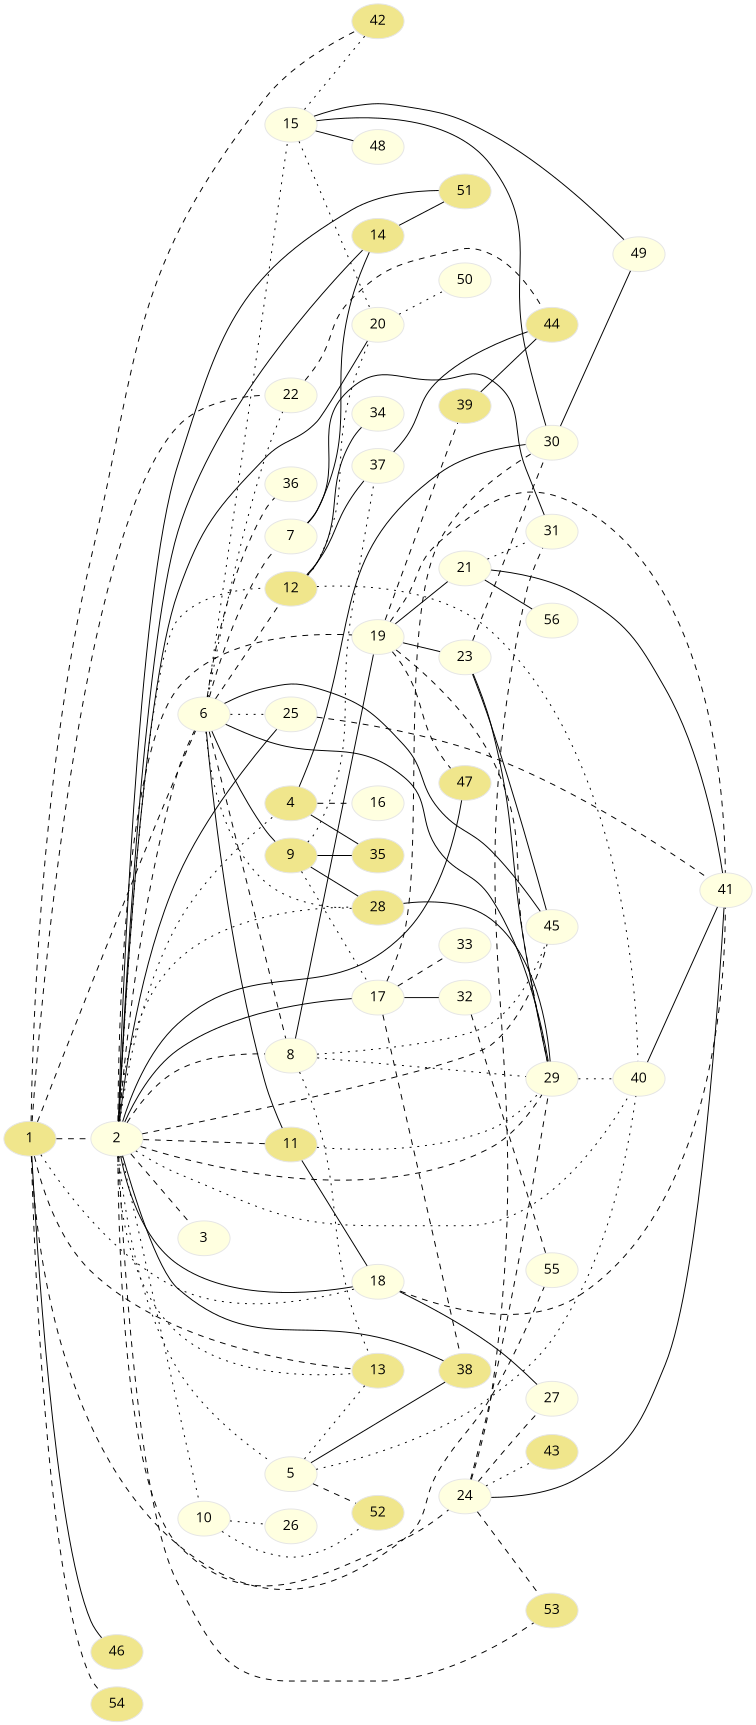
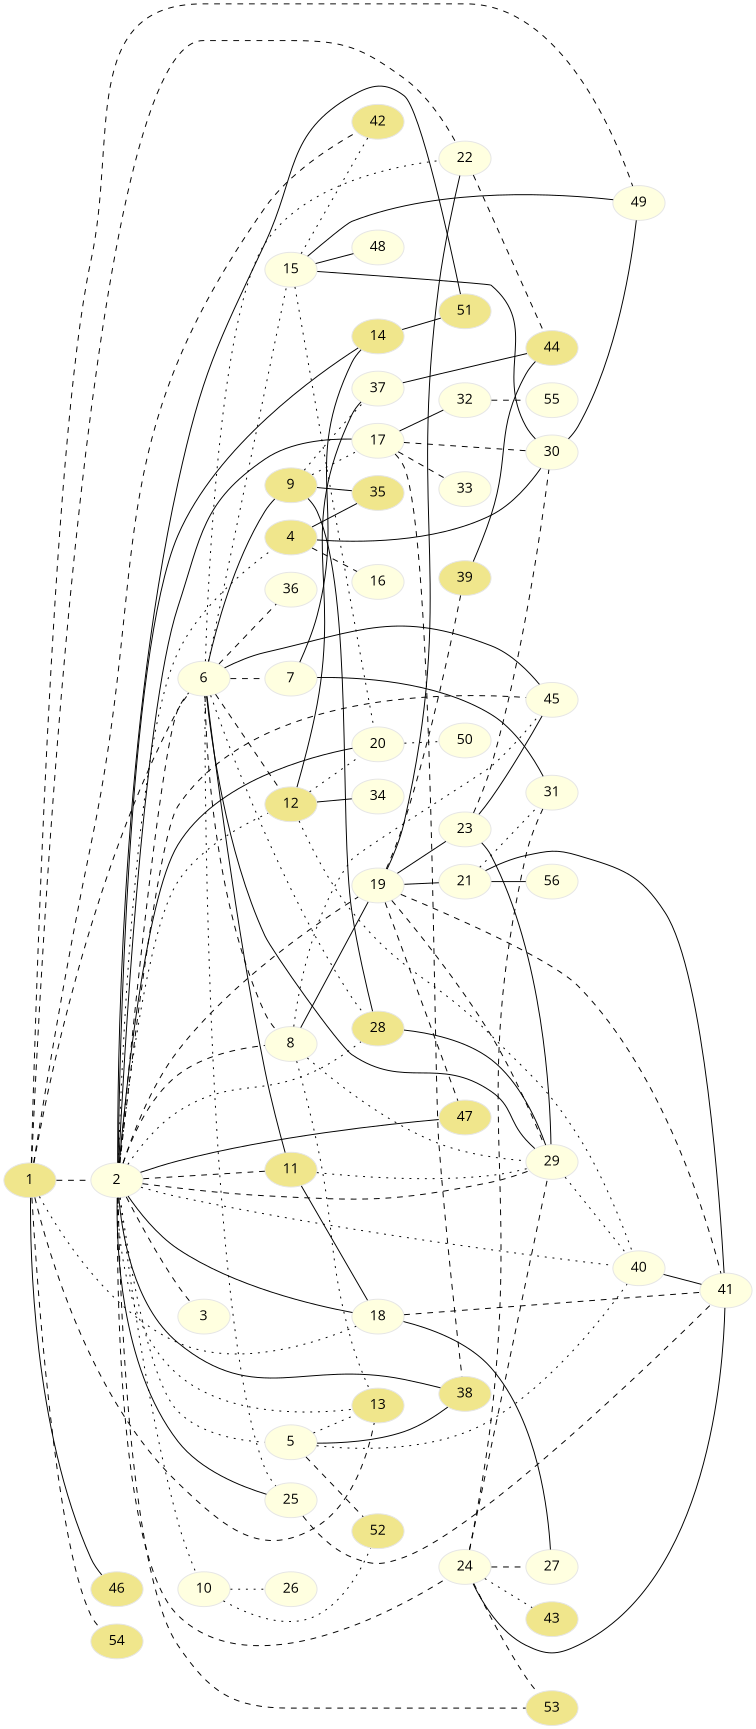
none -> (429, 524)
(296, 1589) -> (86, 294)
